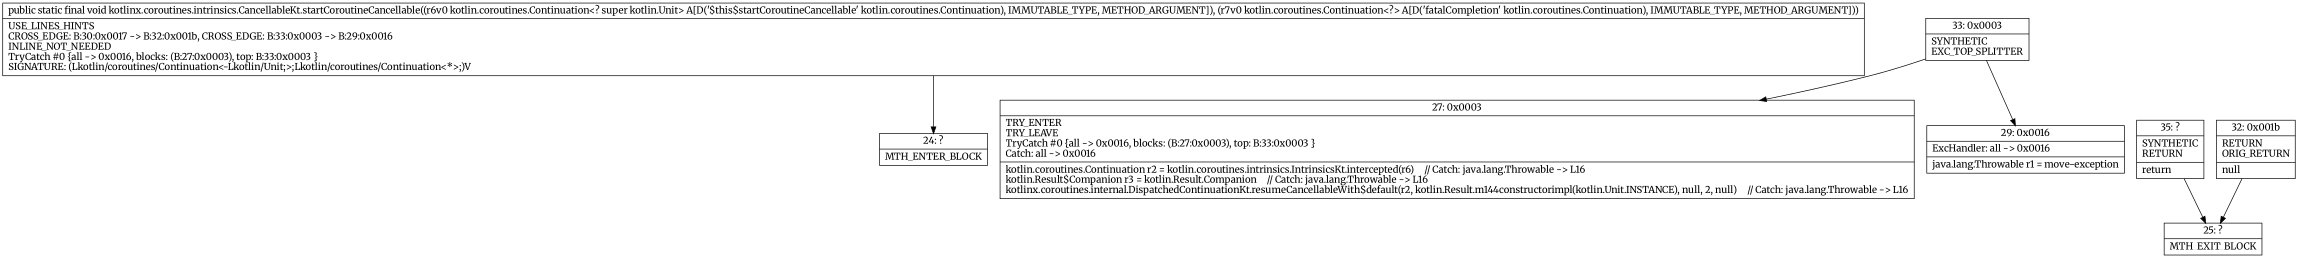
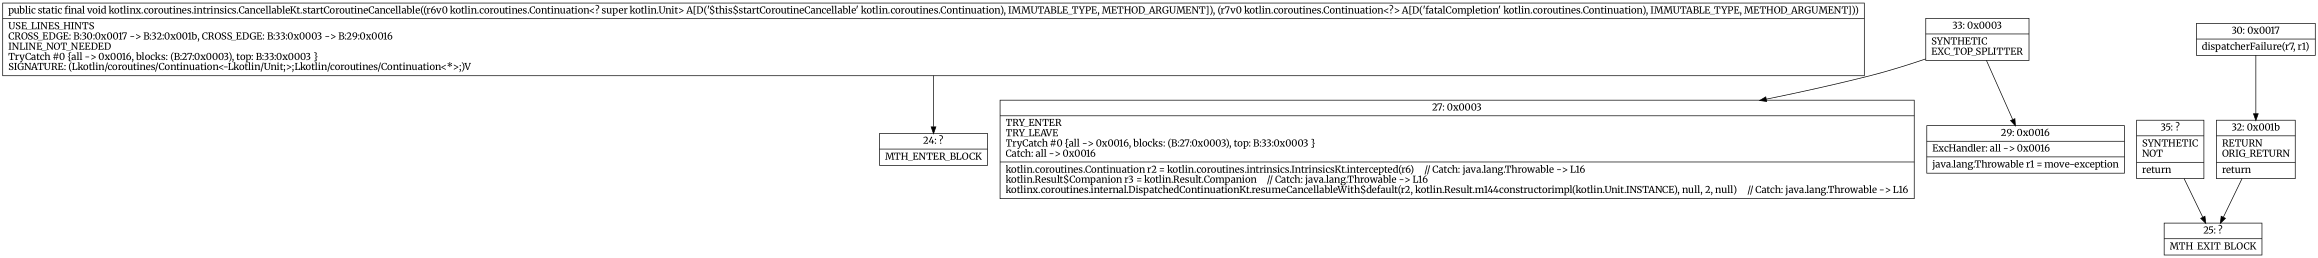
none -> (2256, 39)
(2162, 154) -> (2153, 154)
(2231, 170) -> (2236, 170)
